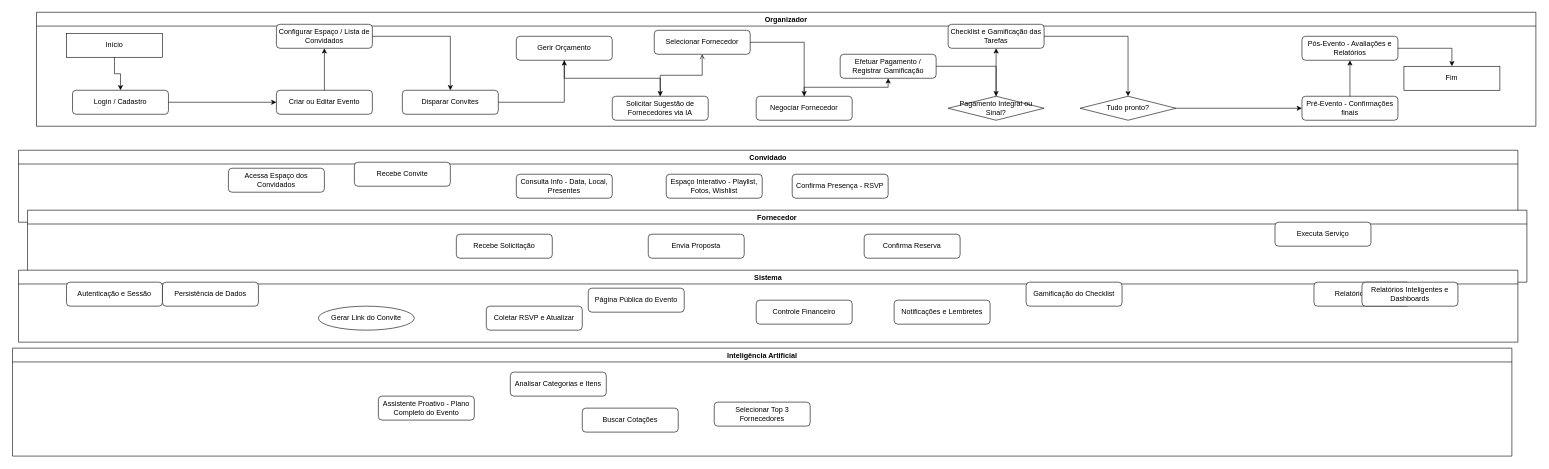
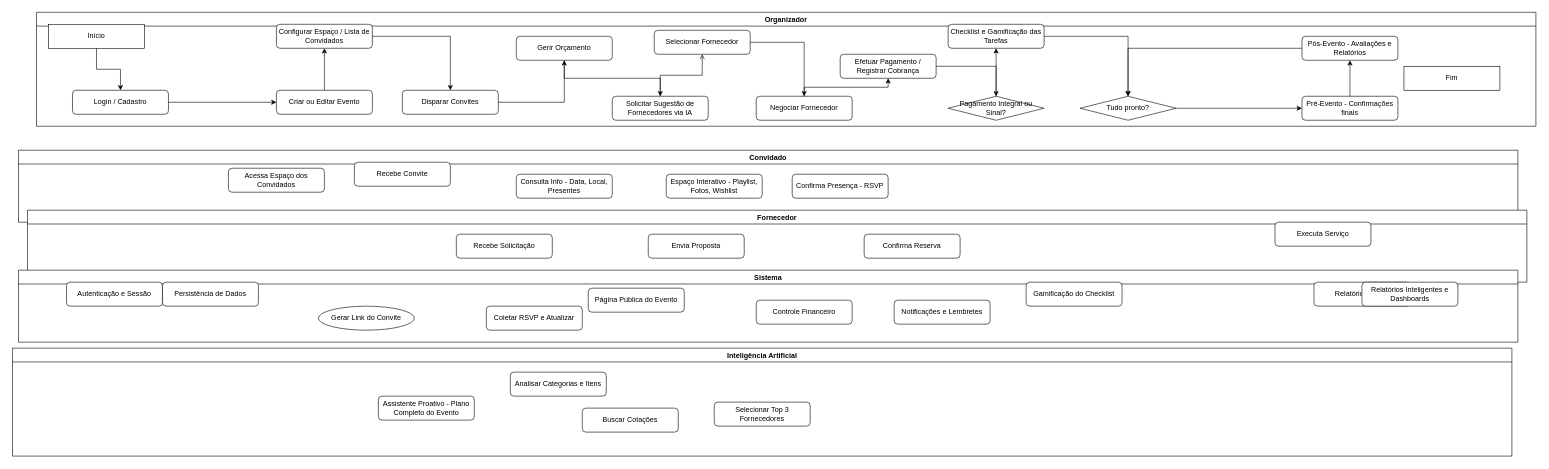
(114, 45) -> (96, 36)
(1451, 48) -> (1216, 48)
(888, 66) -> (888, 66)
